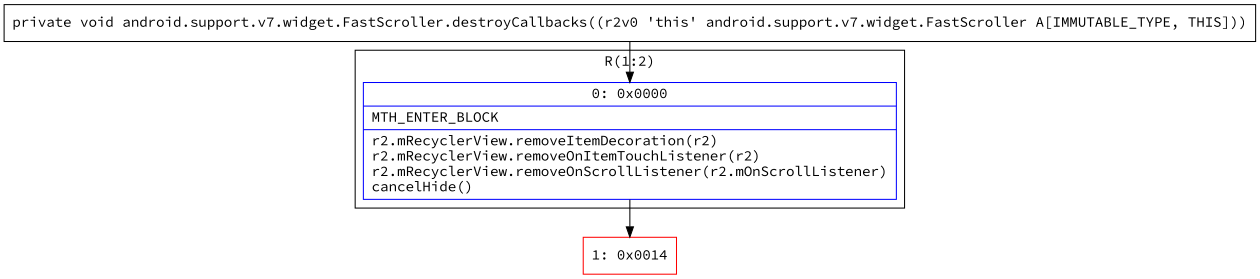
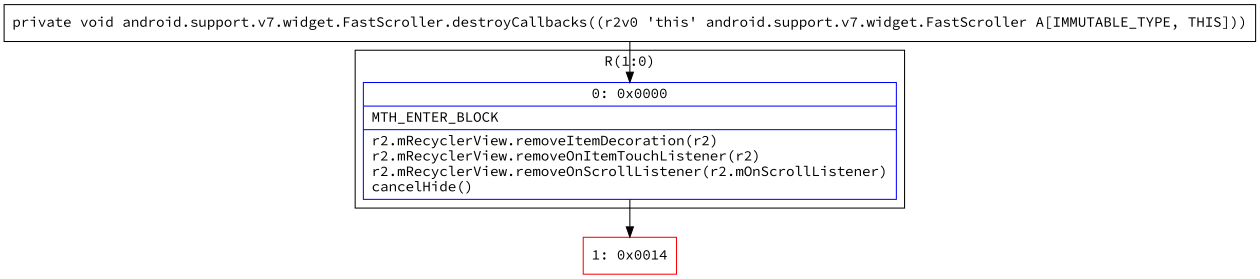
(630, 62) -> (630, 62)
